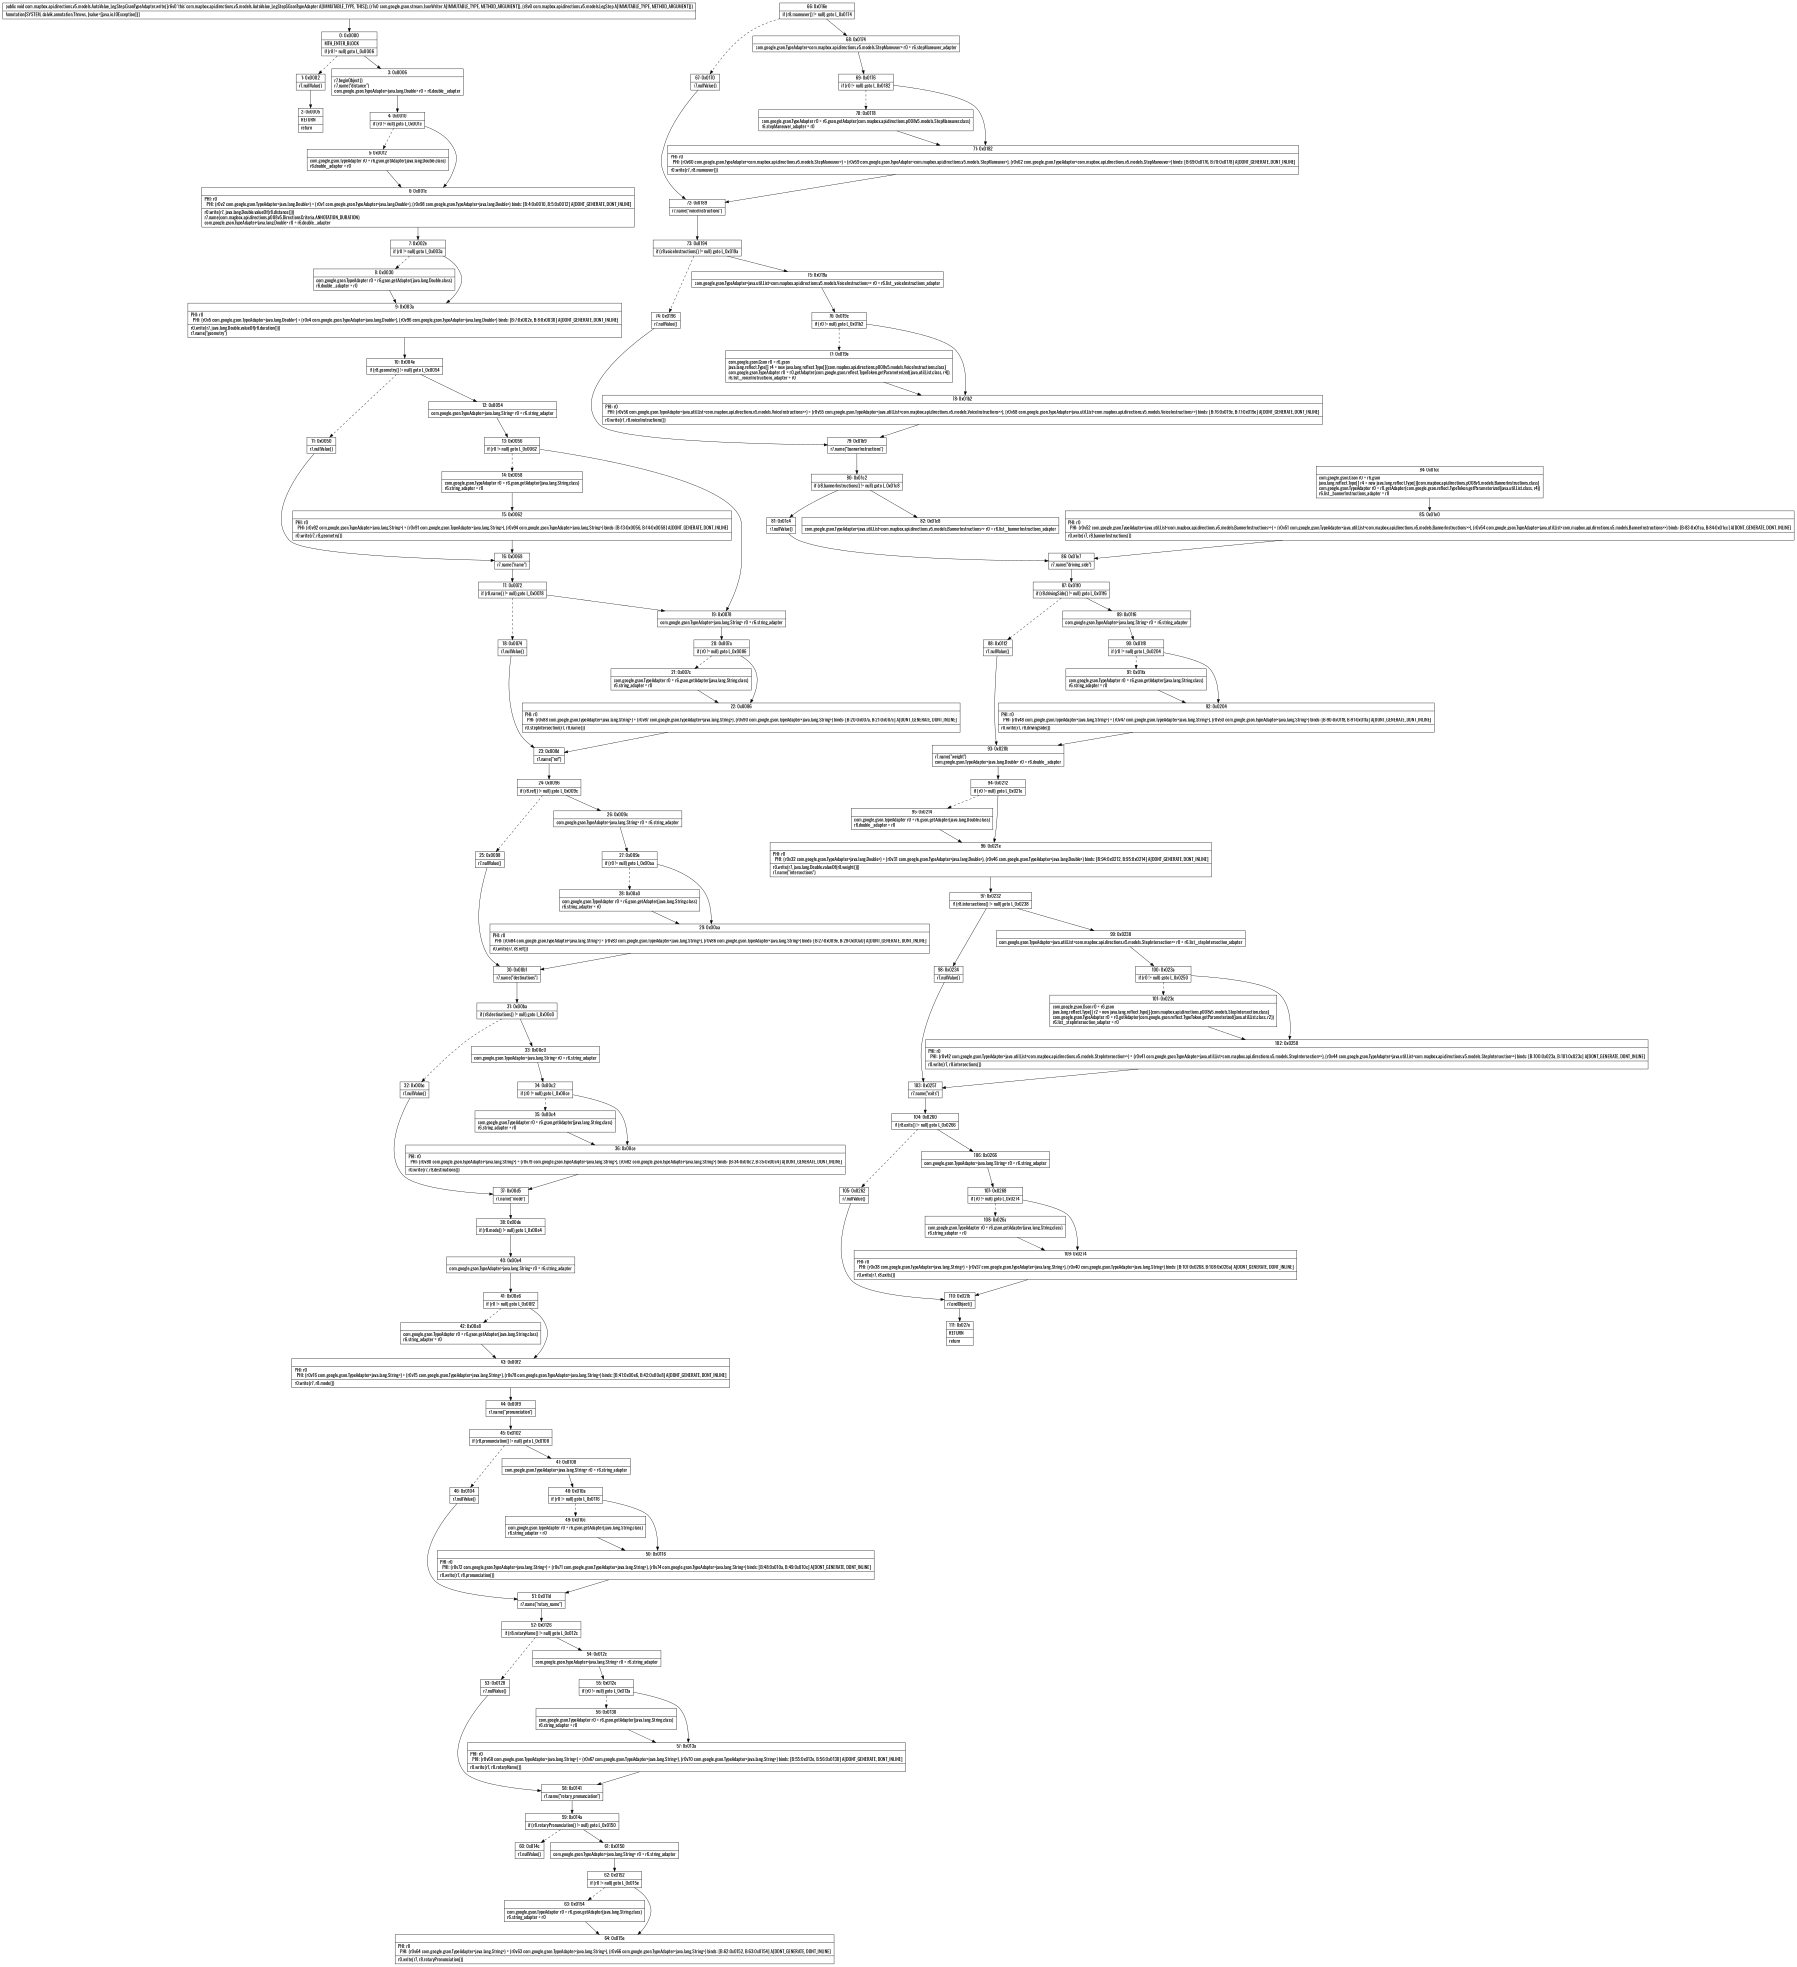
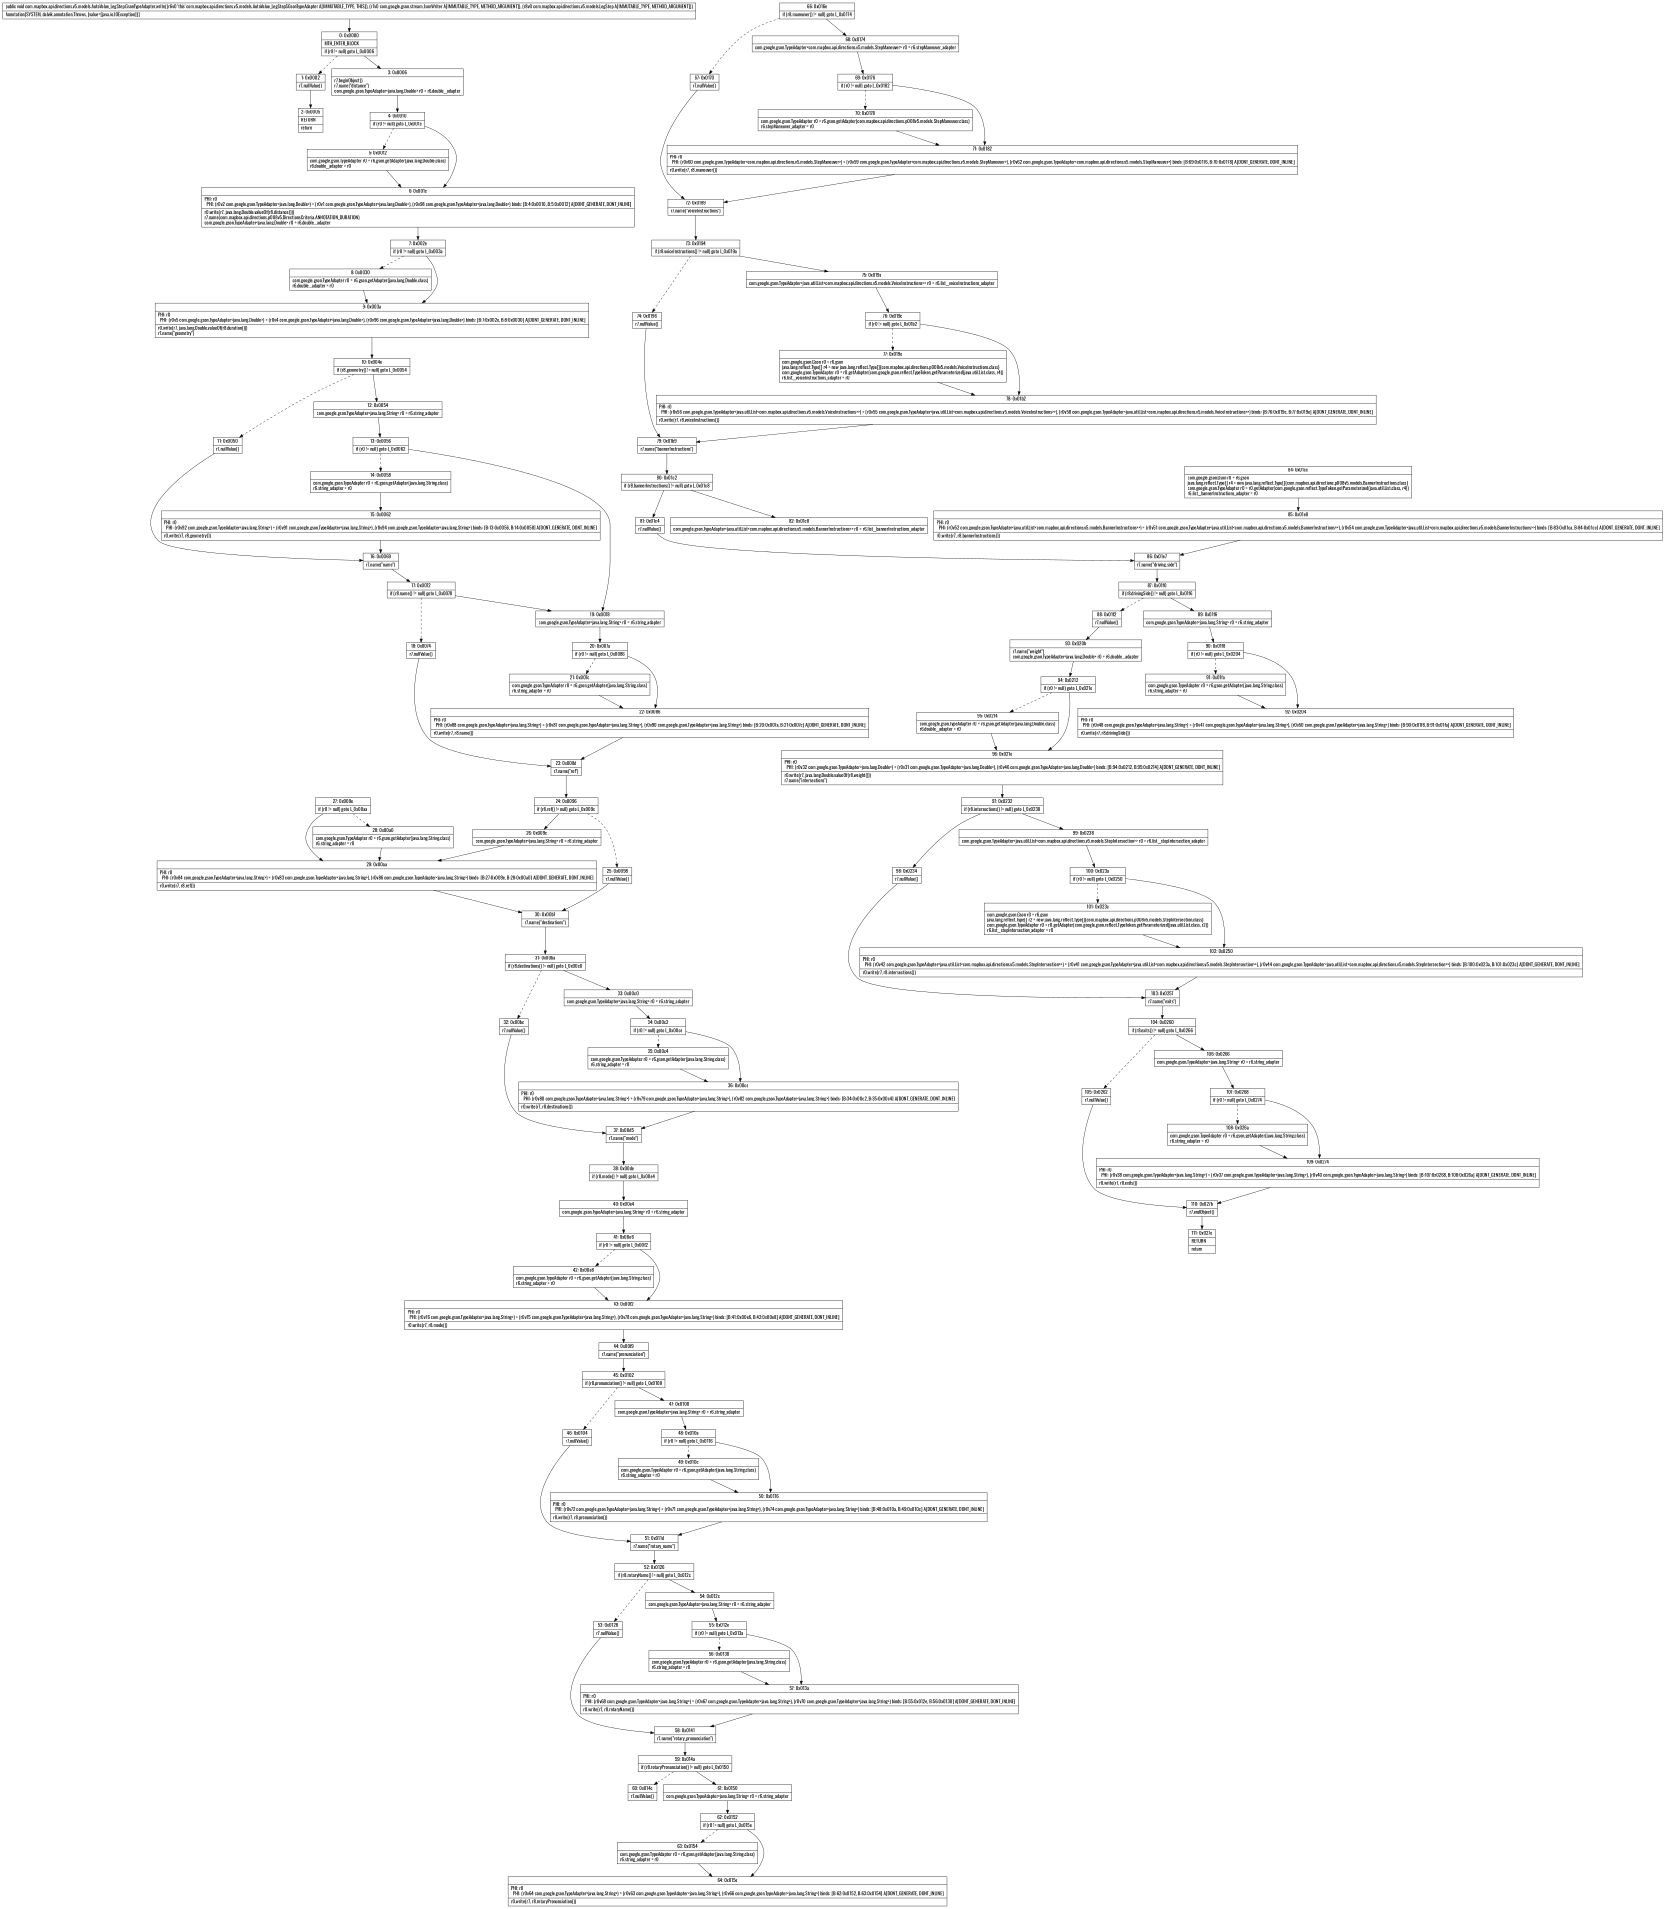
(555, 728) -> (454, 733)
(1097, 738) -> none
(623, 838) -> (473, 853)
